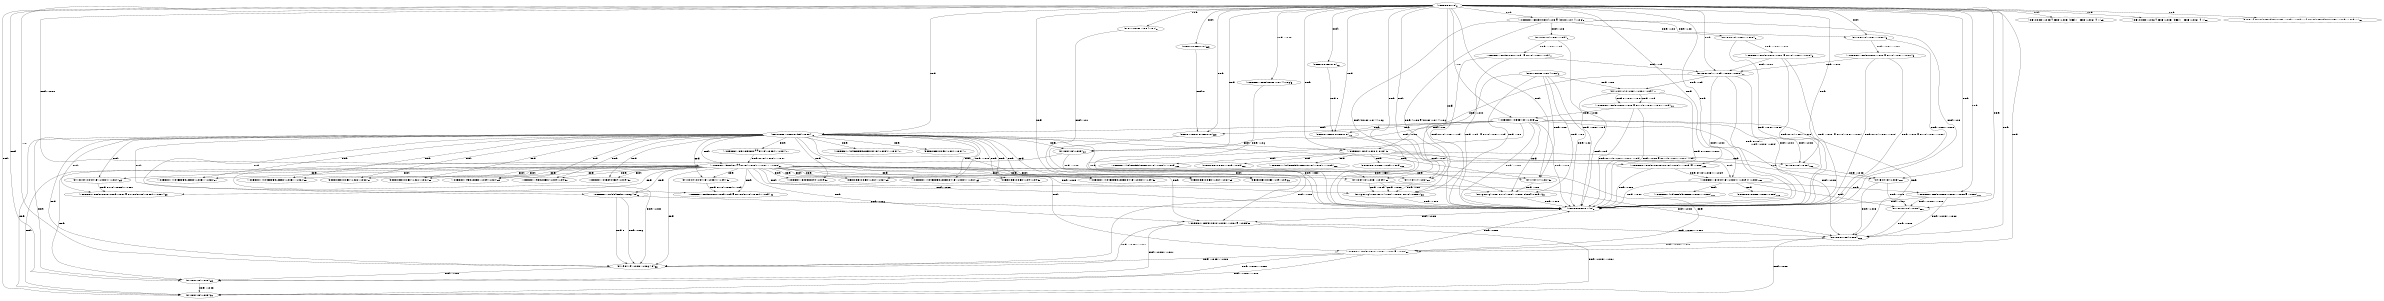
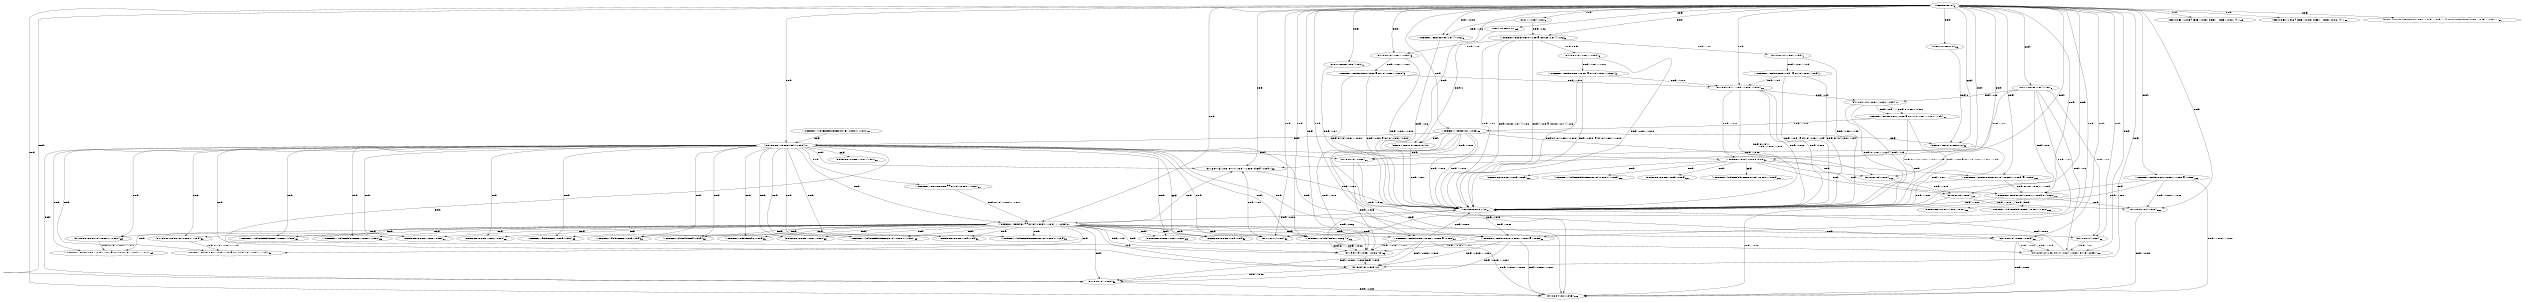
none -> (2024, 18)
none -> (1533, 20)
none -> (1297, 27)
(1669, 29) -> (1572, 47)
(1458, 65) -> (1439, 74)
(48, 91) -> (1212, 117)
(25, 143) -> (1311, 131)
(829, 143) -> (812, 138)
(1387, 151) -> (1766, 160)
(1532, 156) -> (1517, 7)
(982, 159) -> (775, 196)
(1439, 159) -> (1917, 169)
(1069, 180) -> (1190, 196)
(1843, 188) -> (2096, 186)
(1153, 196) -> (1266, 217)
(672, 216) -> (1118, 239)
(1621, 245) -> (1491, 254)
